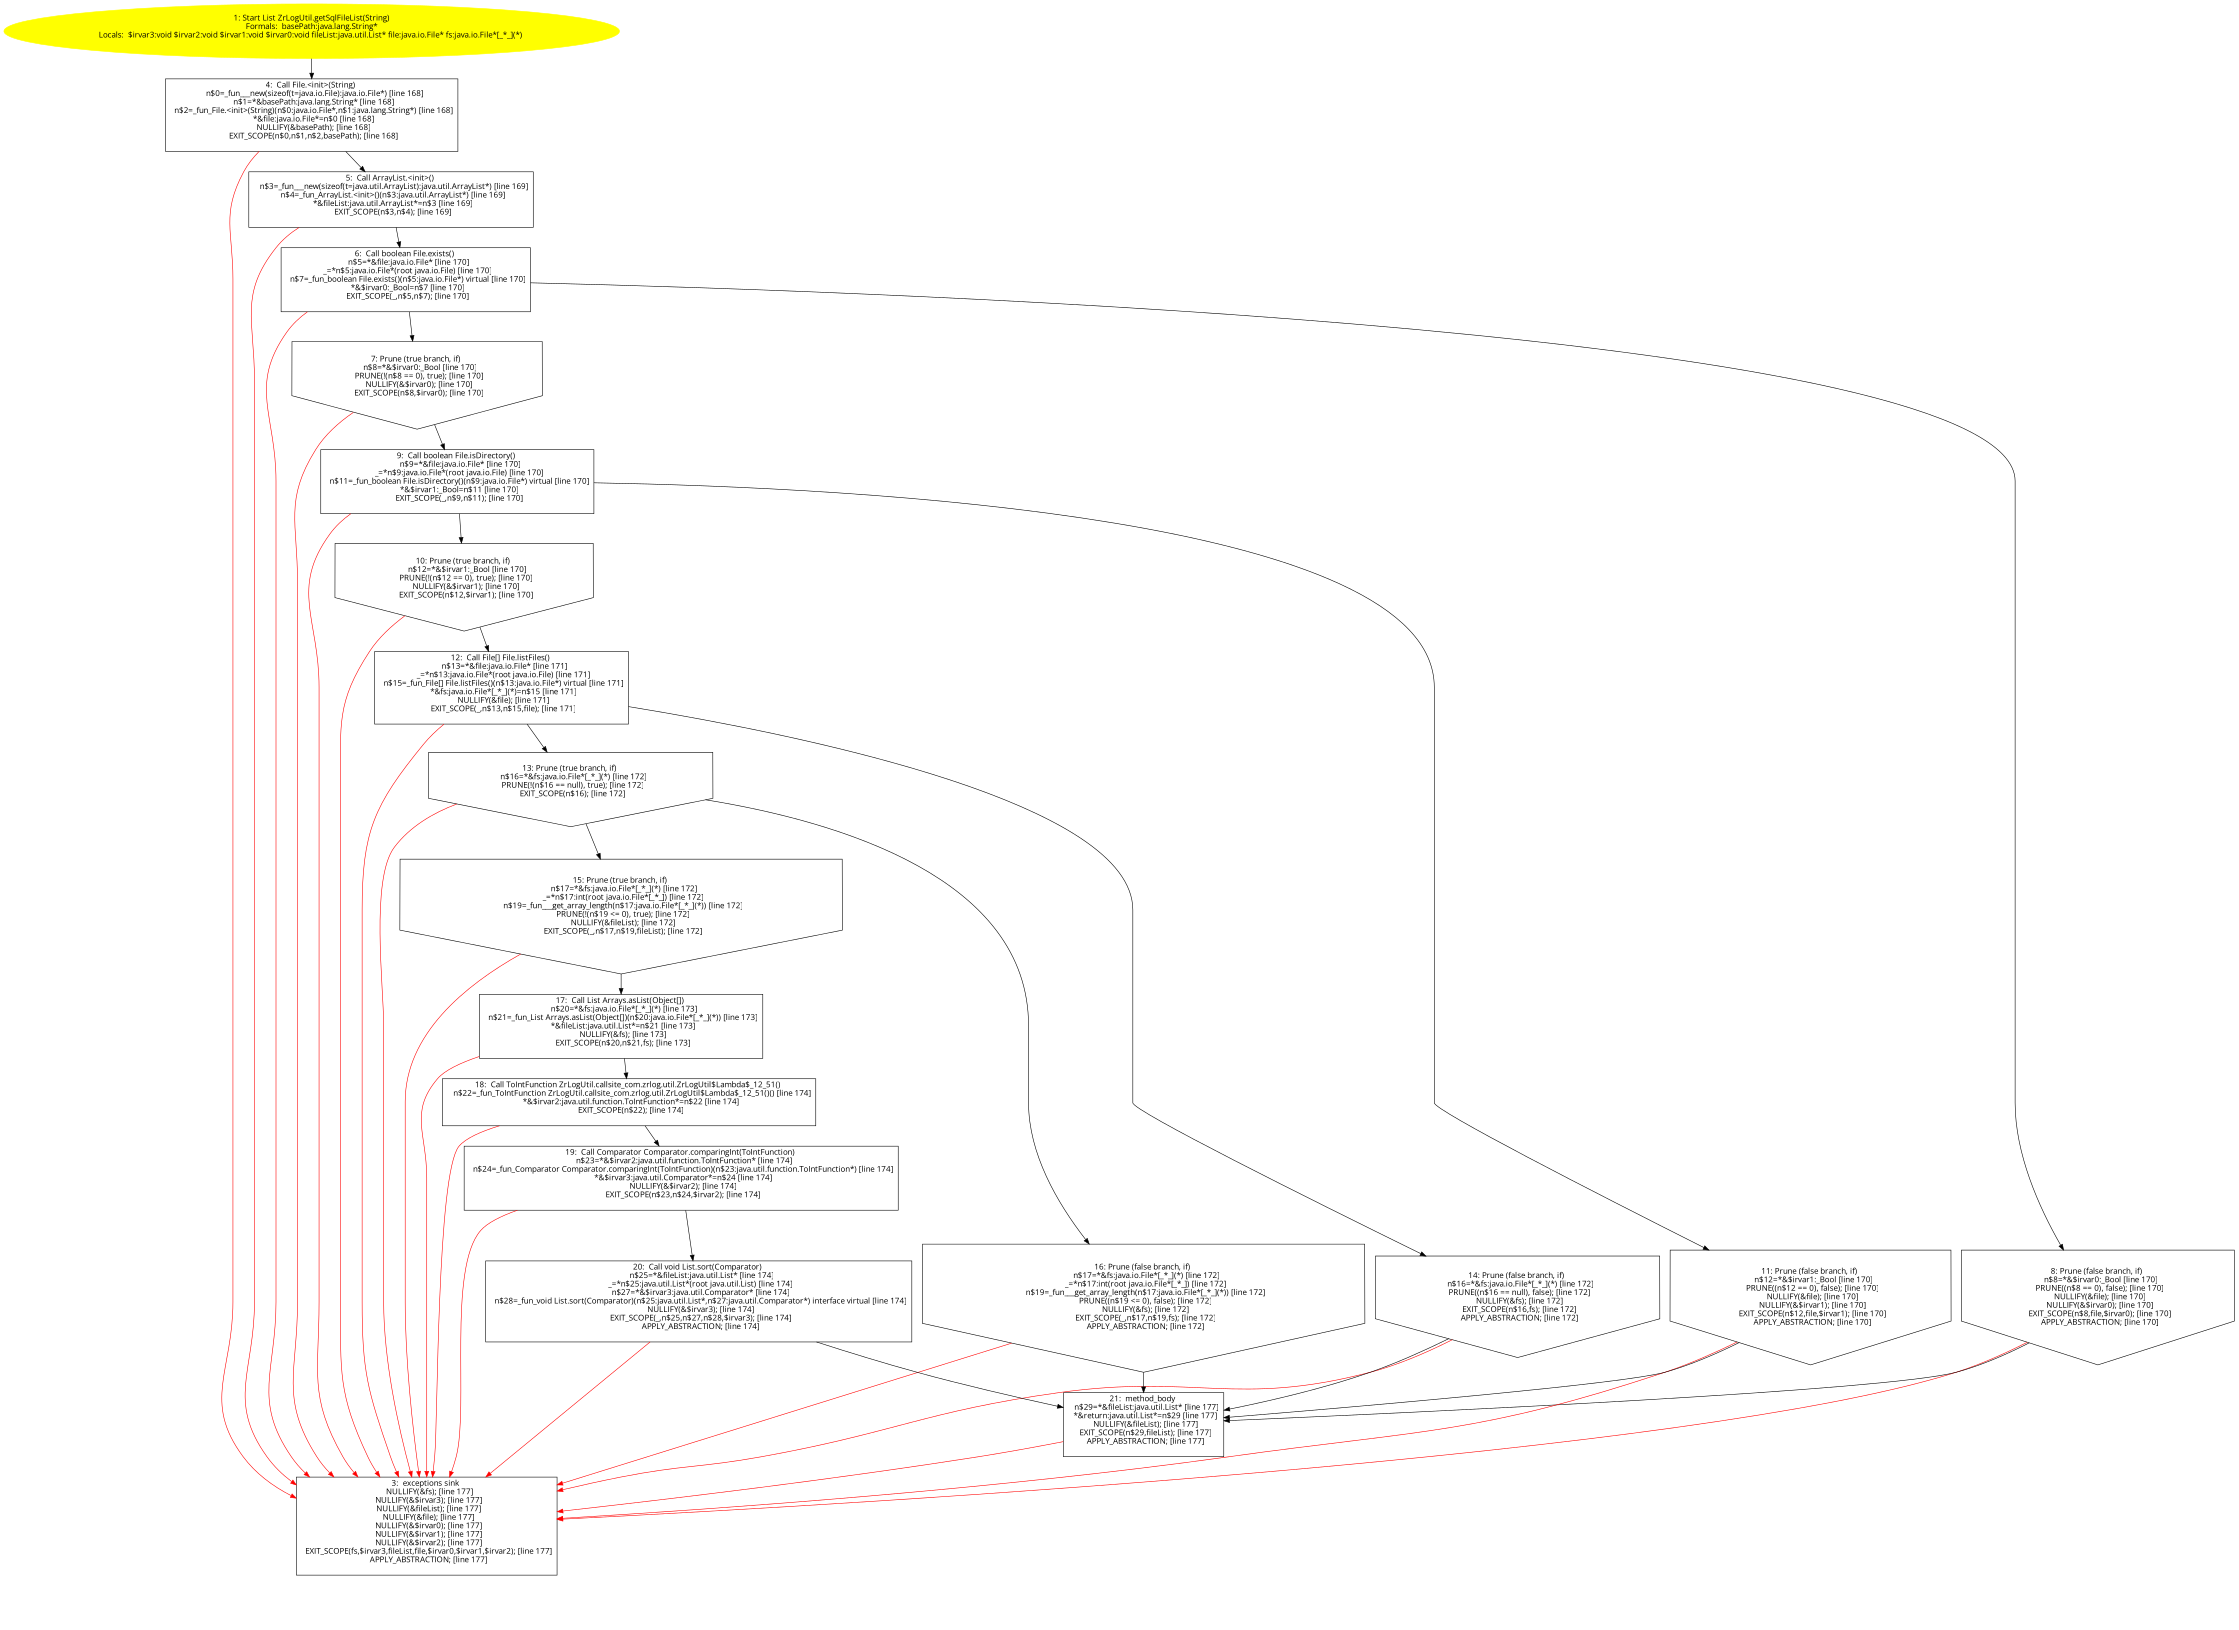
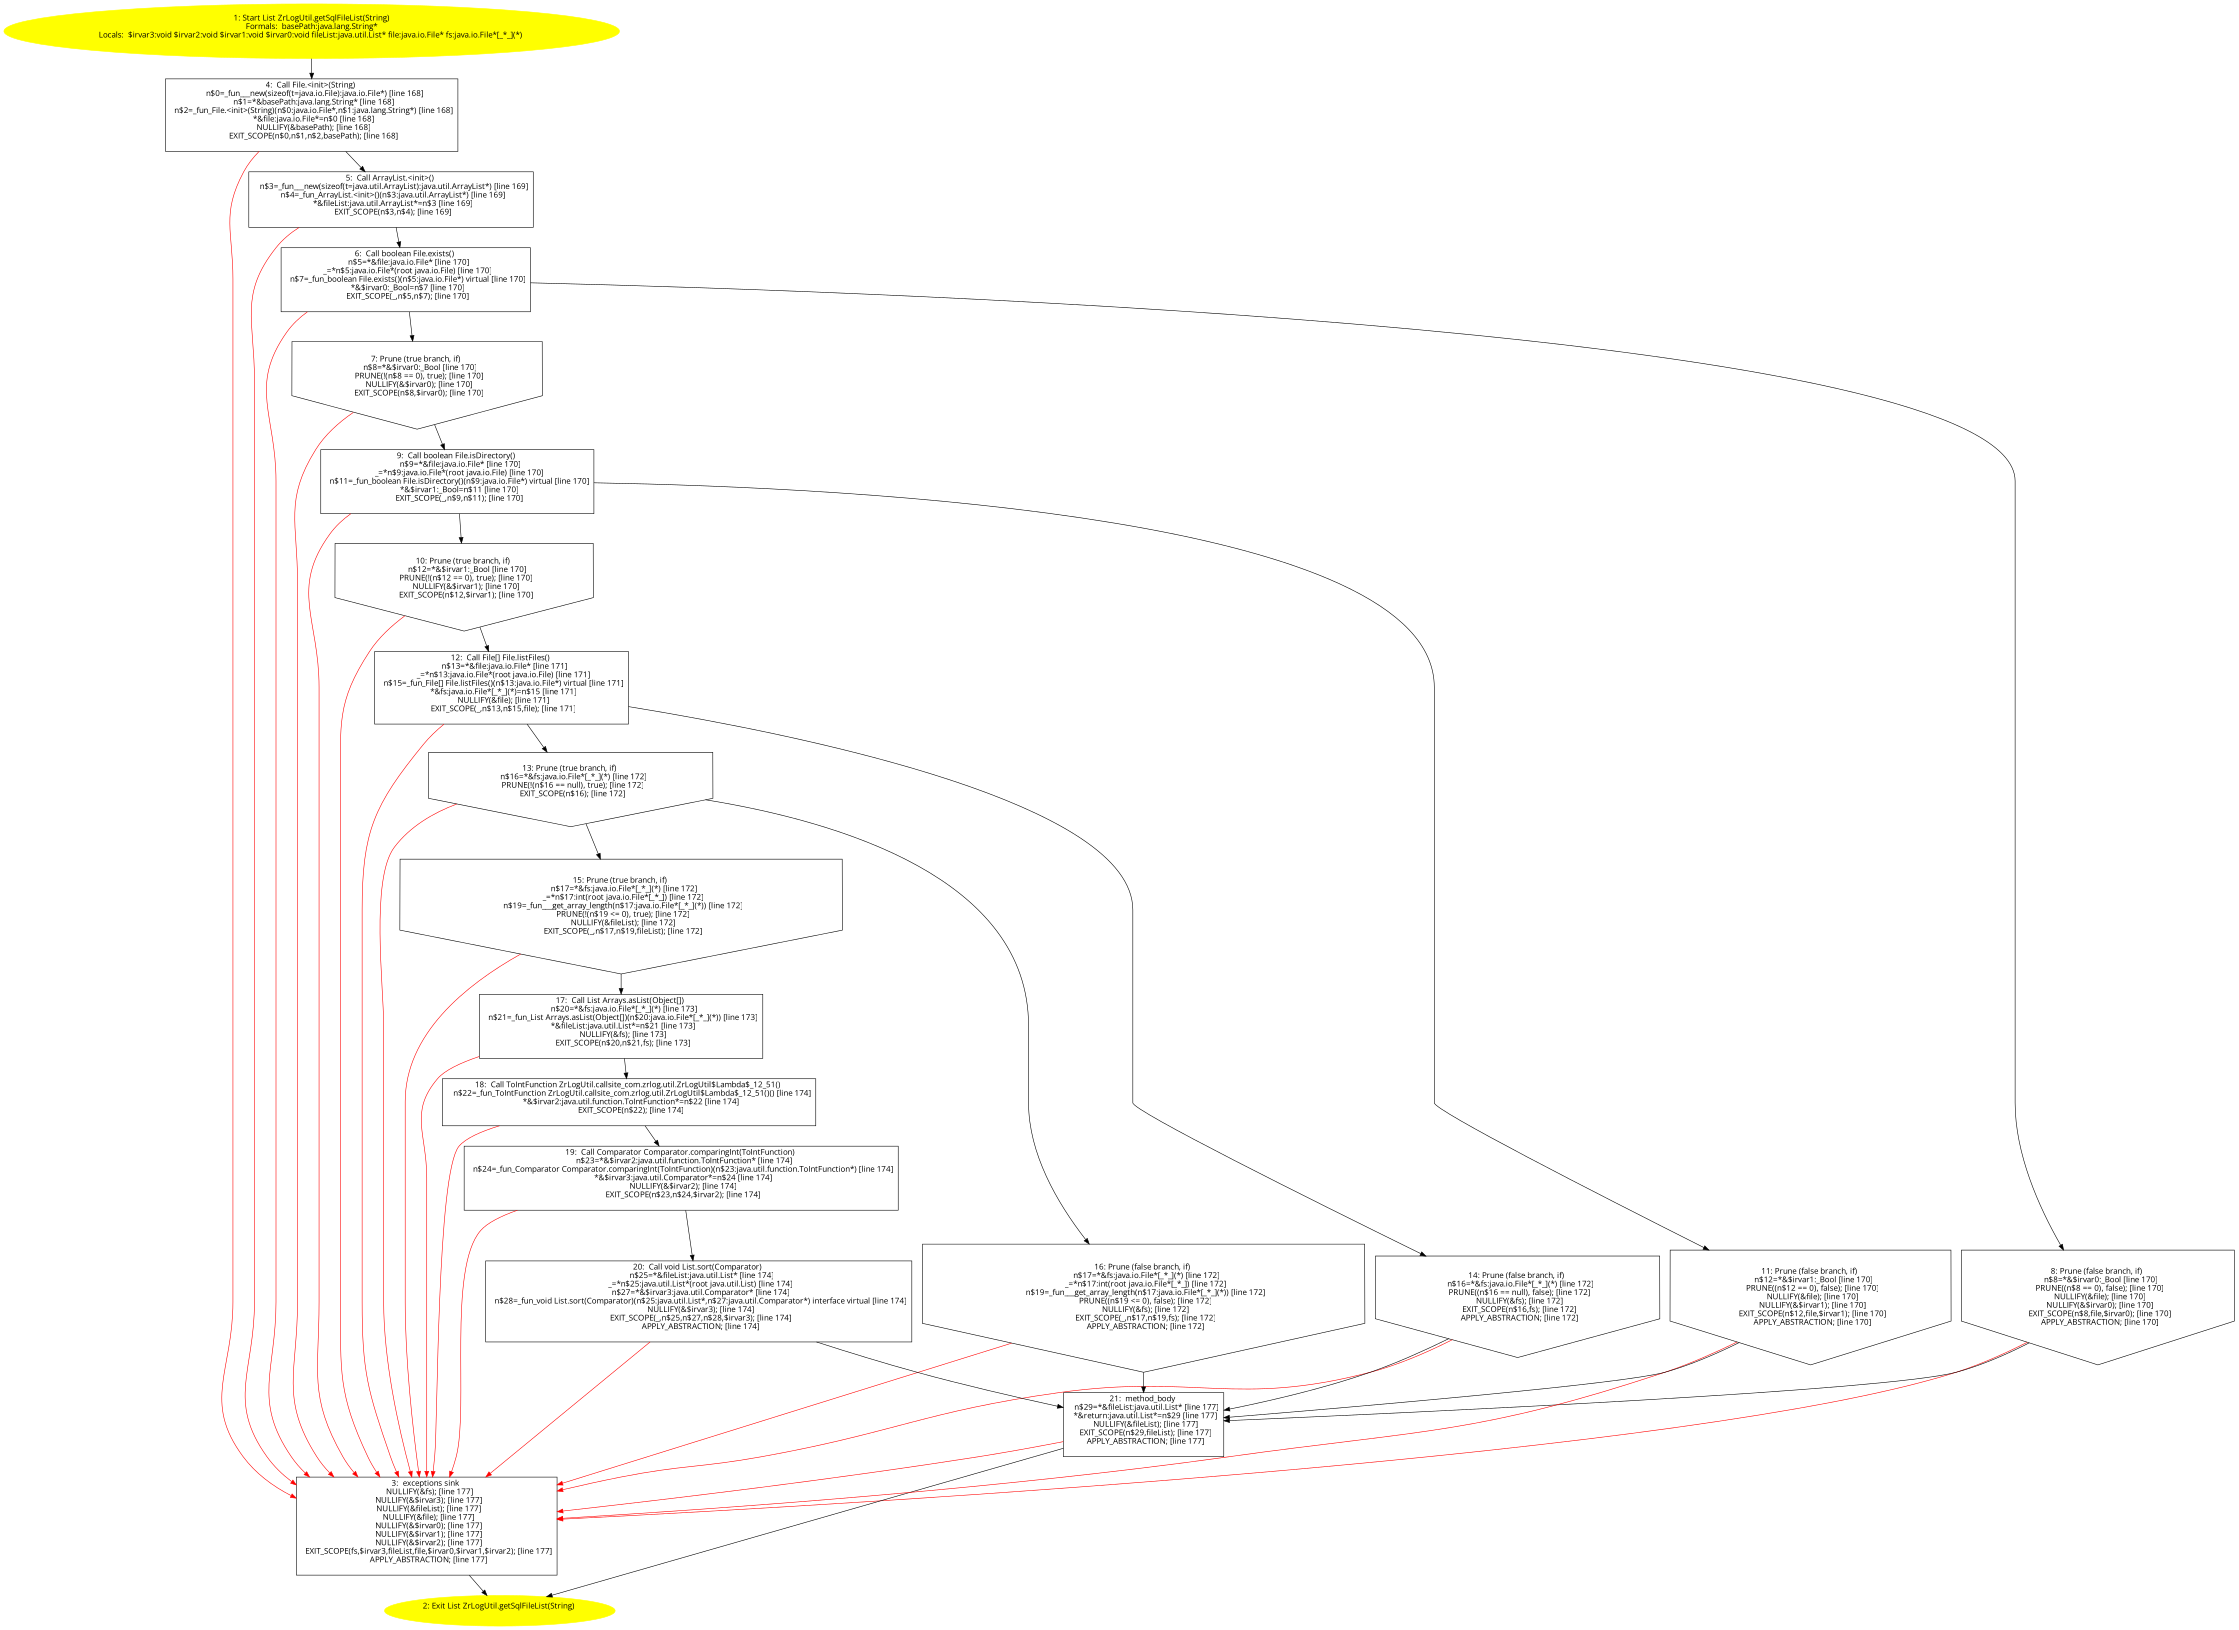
none -> (500, 1611)
